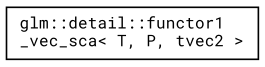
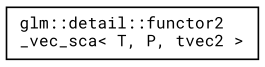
(132, 33) -> (132, 33)
